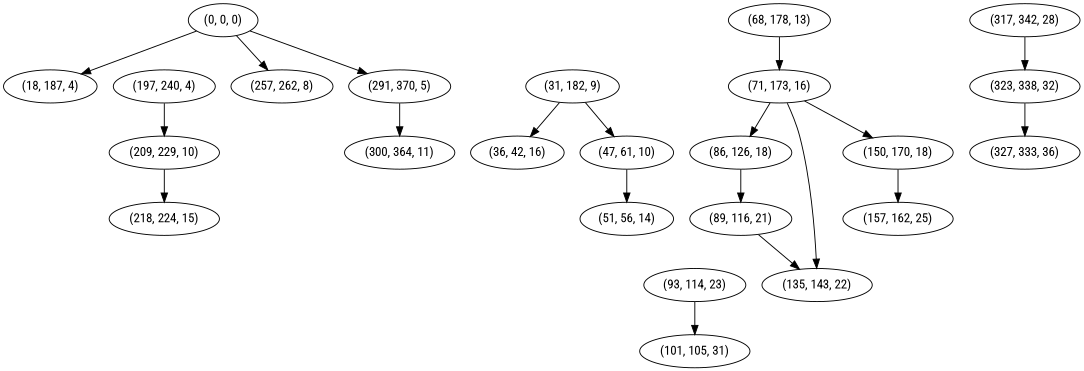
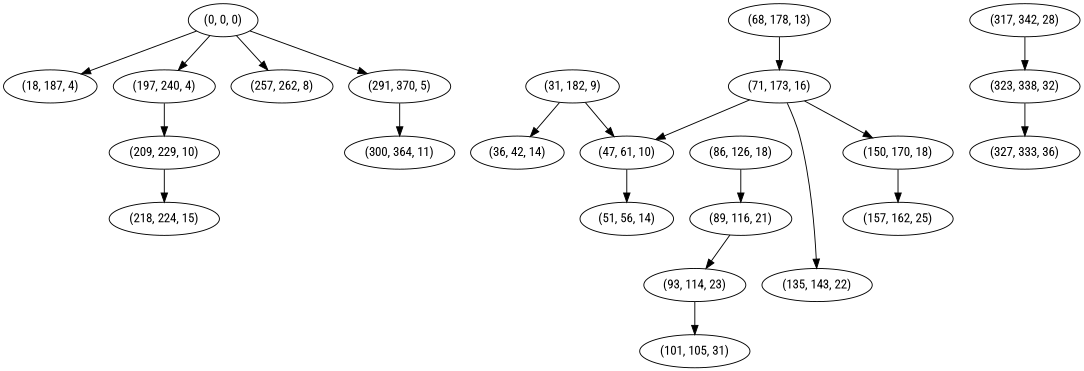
none -> (197, 49)
(762, 116) -> (707, 118)
(517, 153) -> (517, 153)
(775, 249) -> (721, 248)
